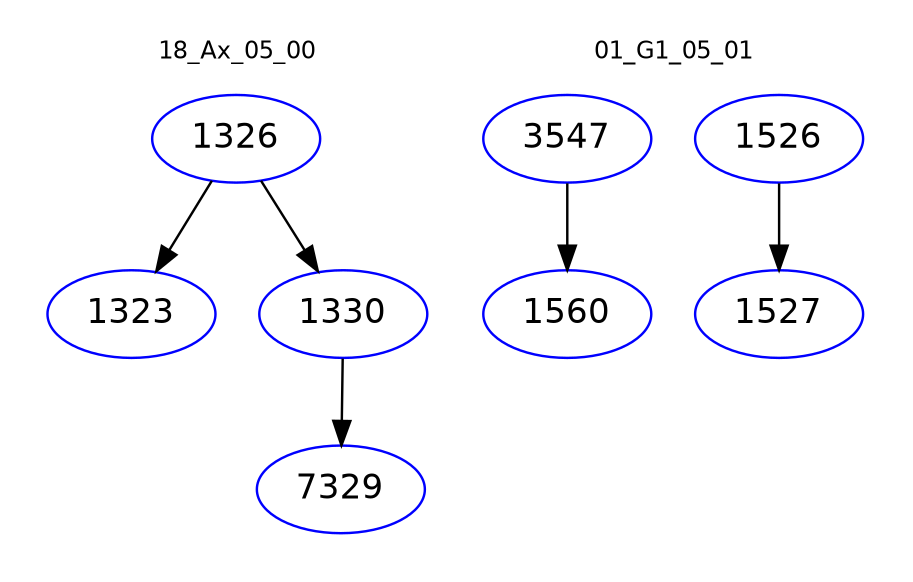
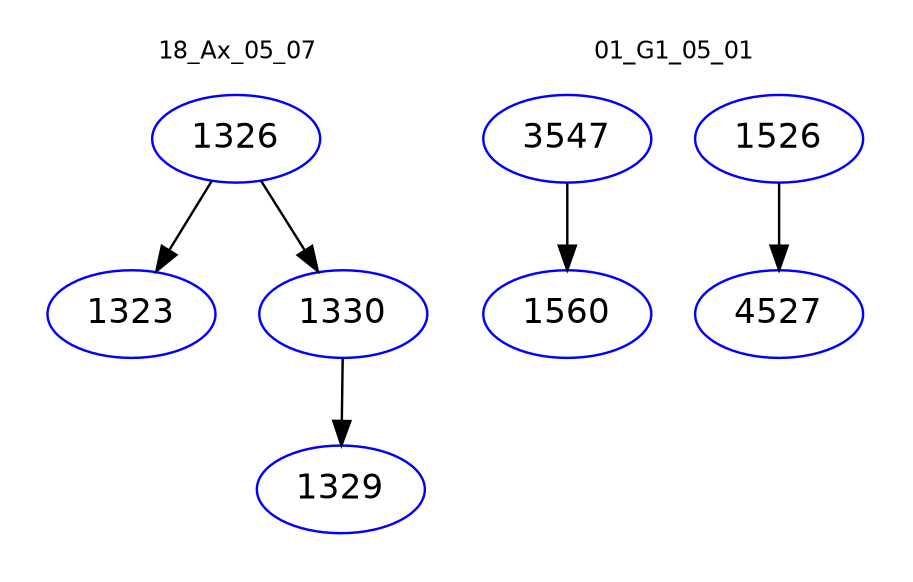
(237, 52) -> (237, 52)
(779, 314) -> (779, 314)
(341, 489) -> (341, 489)
